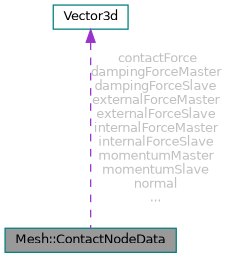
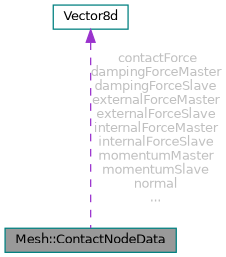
(91, 17) -> (91, 17)
